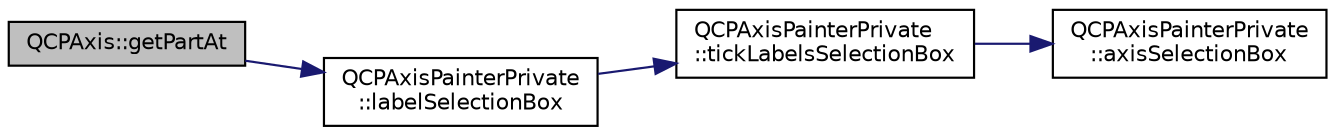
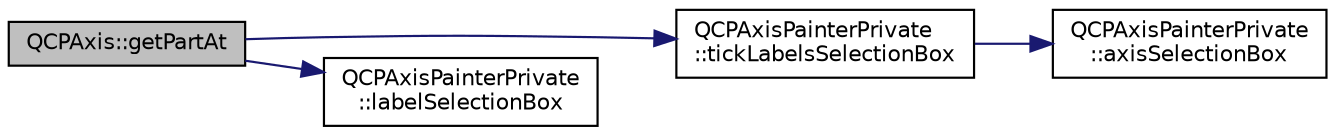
(626, 70) -> (450, 36)
